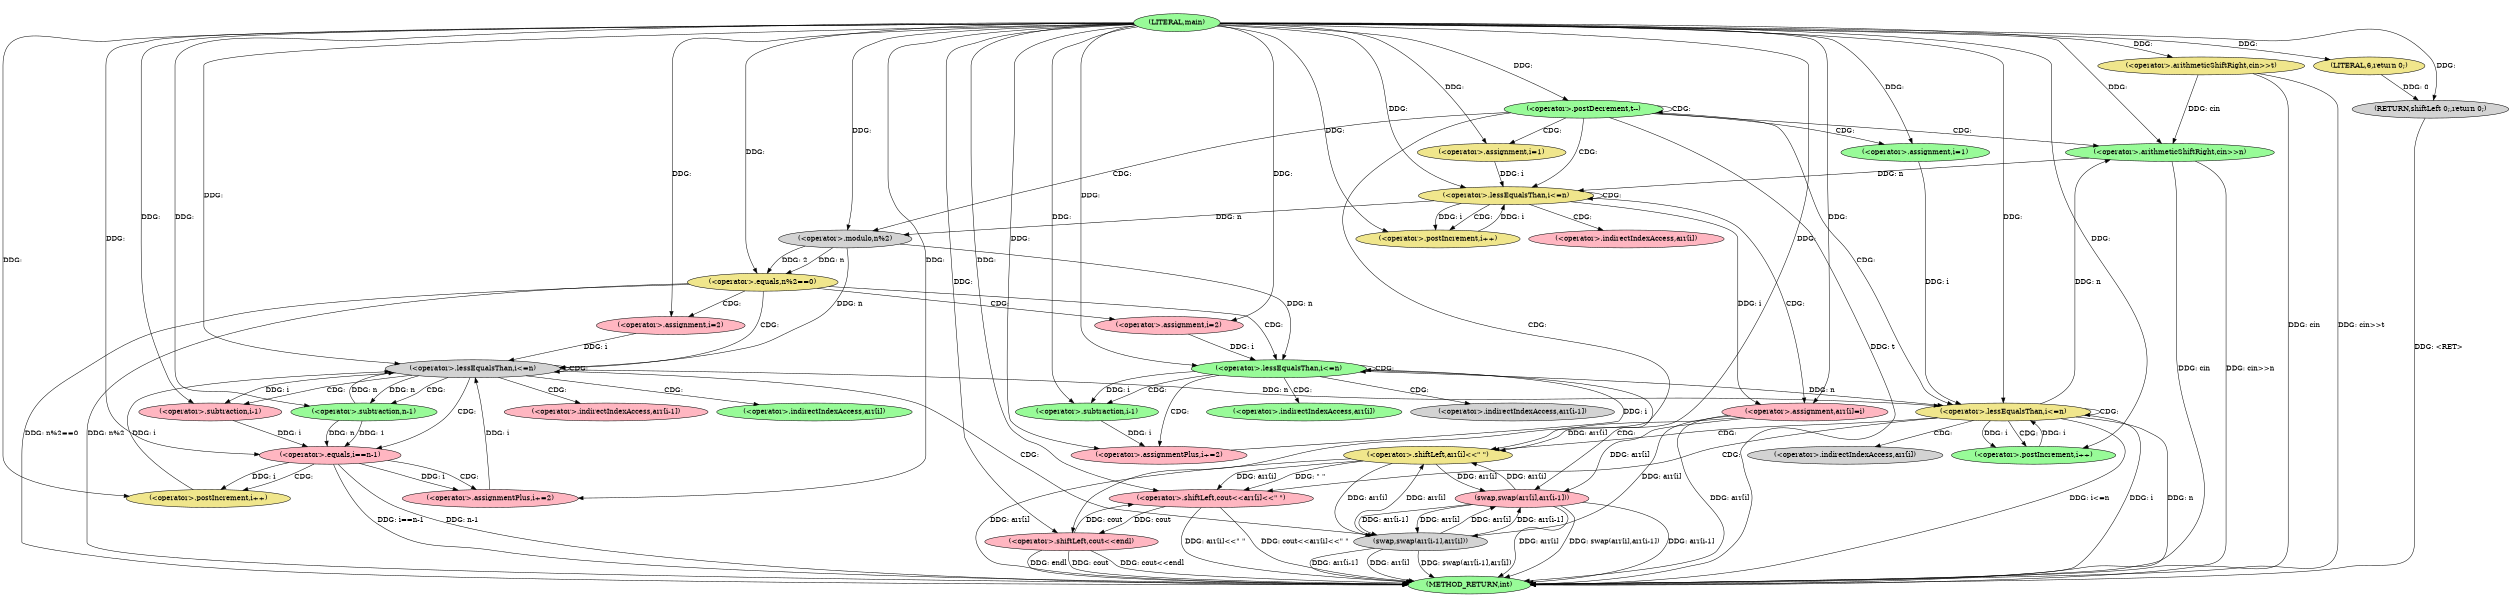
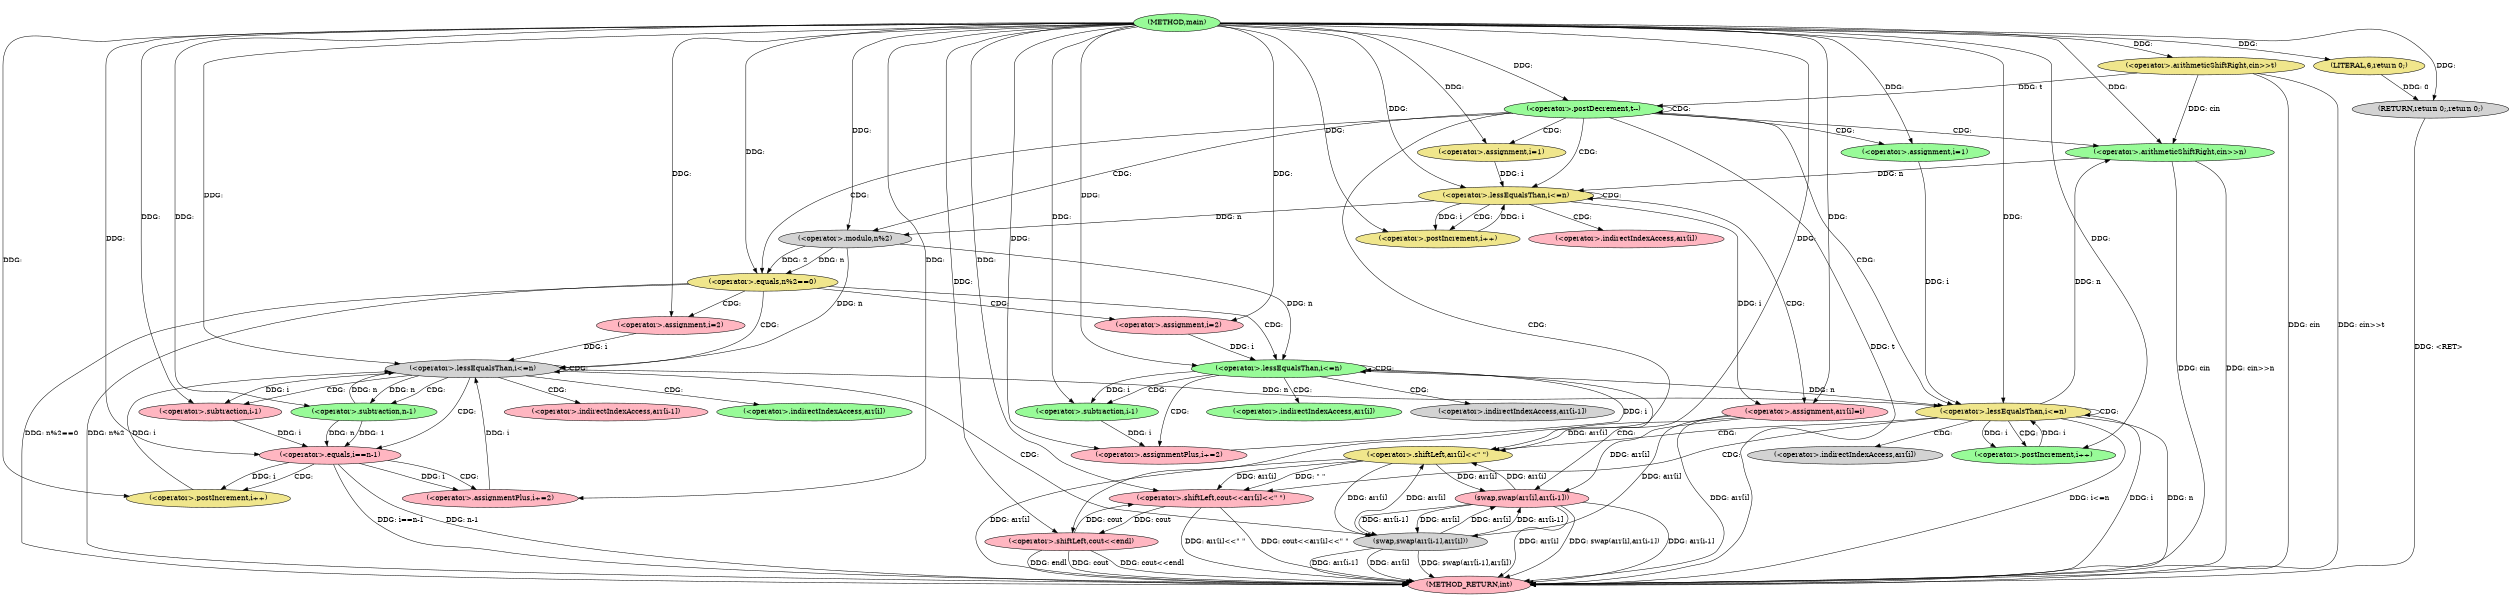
(1177, 23) -> (1177, 23)
none -> (1900, 93)
(2430, 109) -> (2430, 109)
none -> (1115, 141)
(1469, 585) -> (1469, 585)
